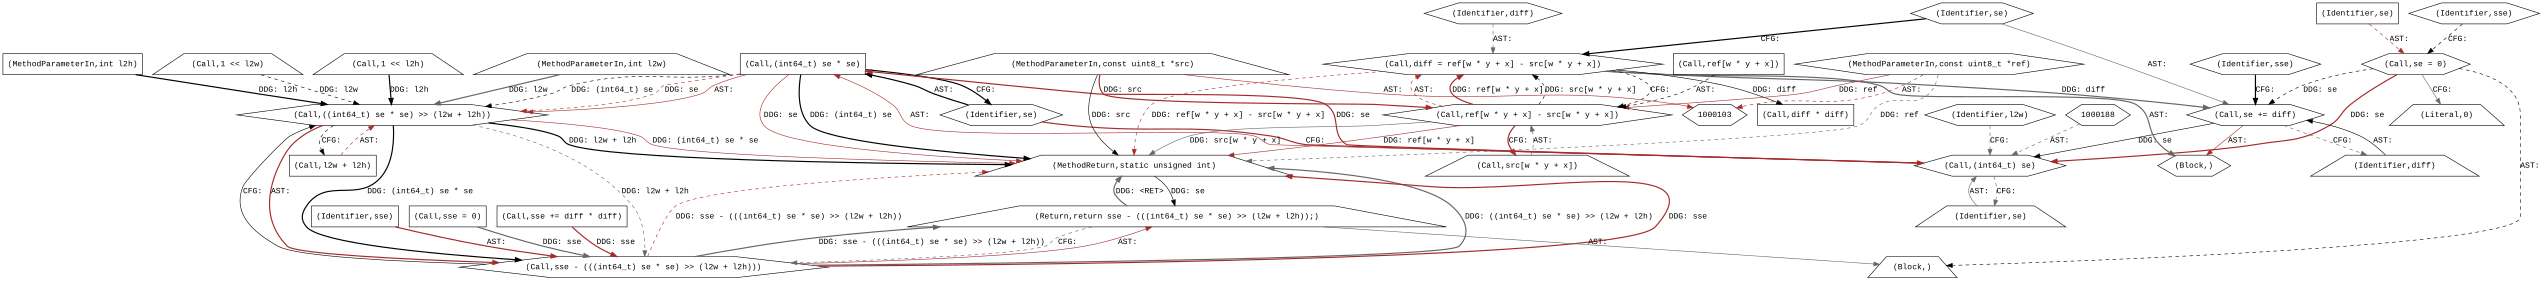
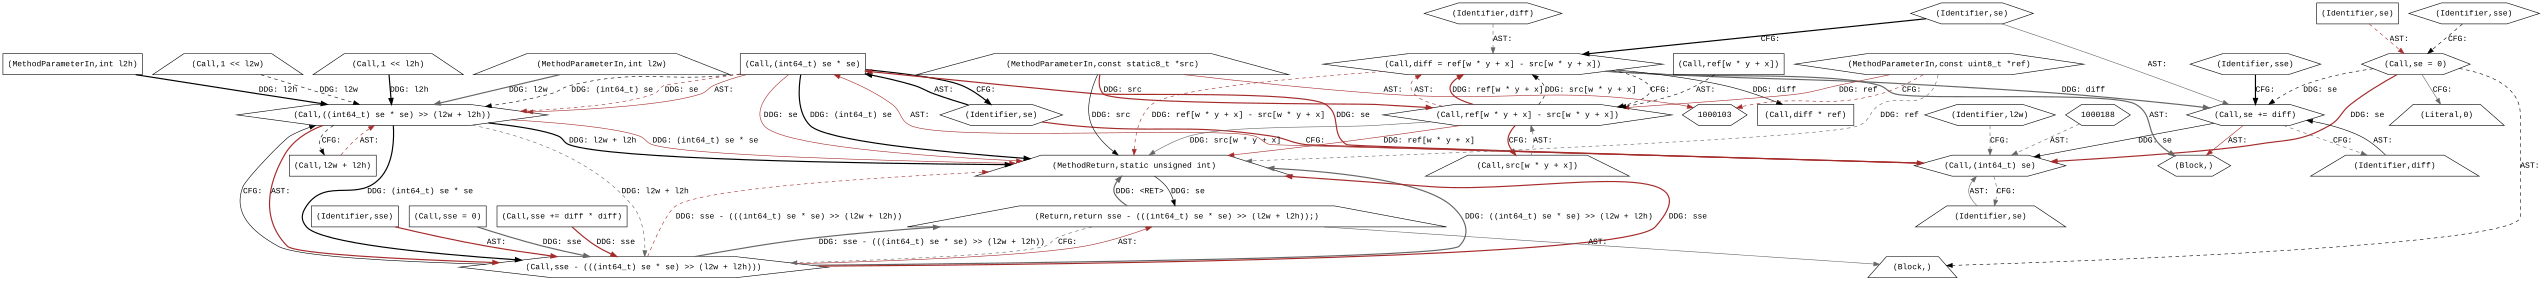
(1103, 64) -> (1103, 64)
(1914, 90) -> (1914, 90)
(1806, 115) -> (1806, 115)
